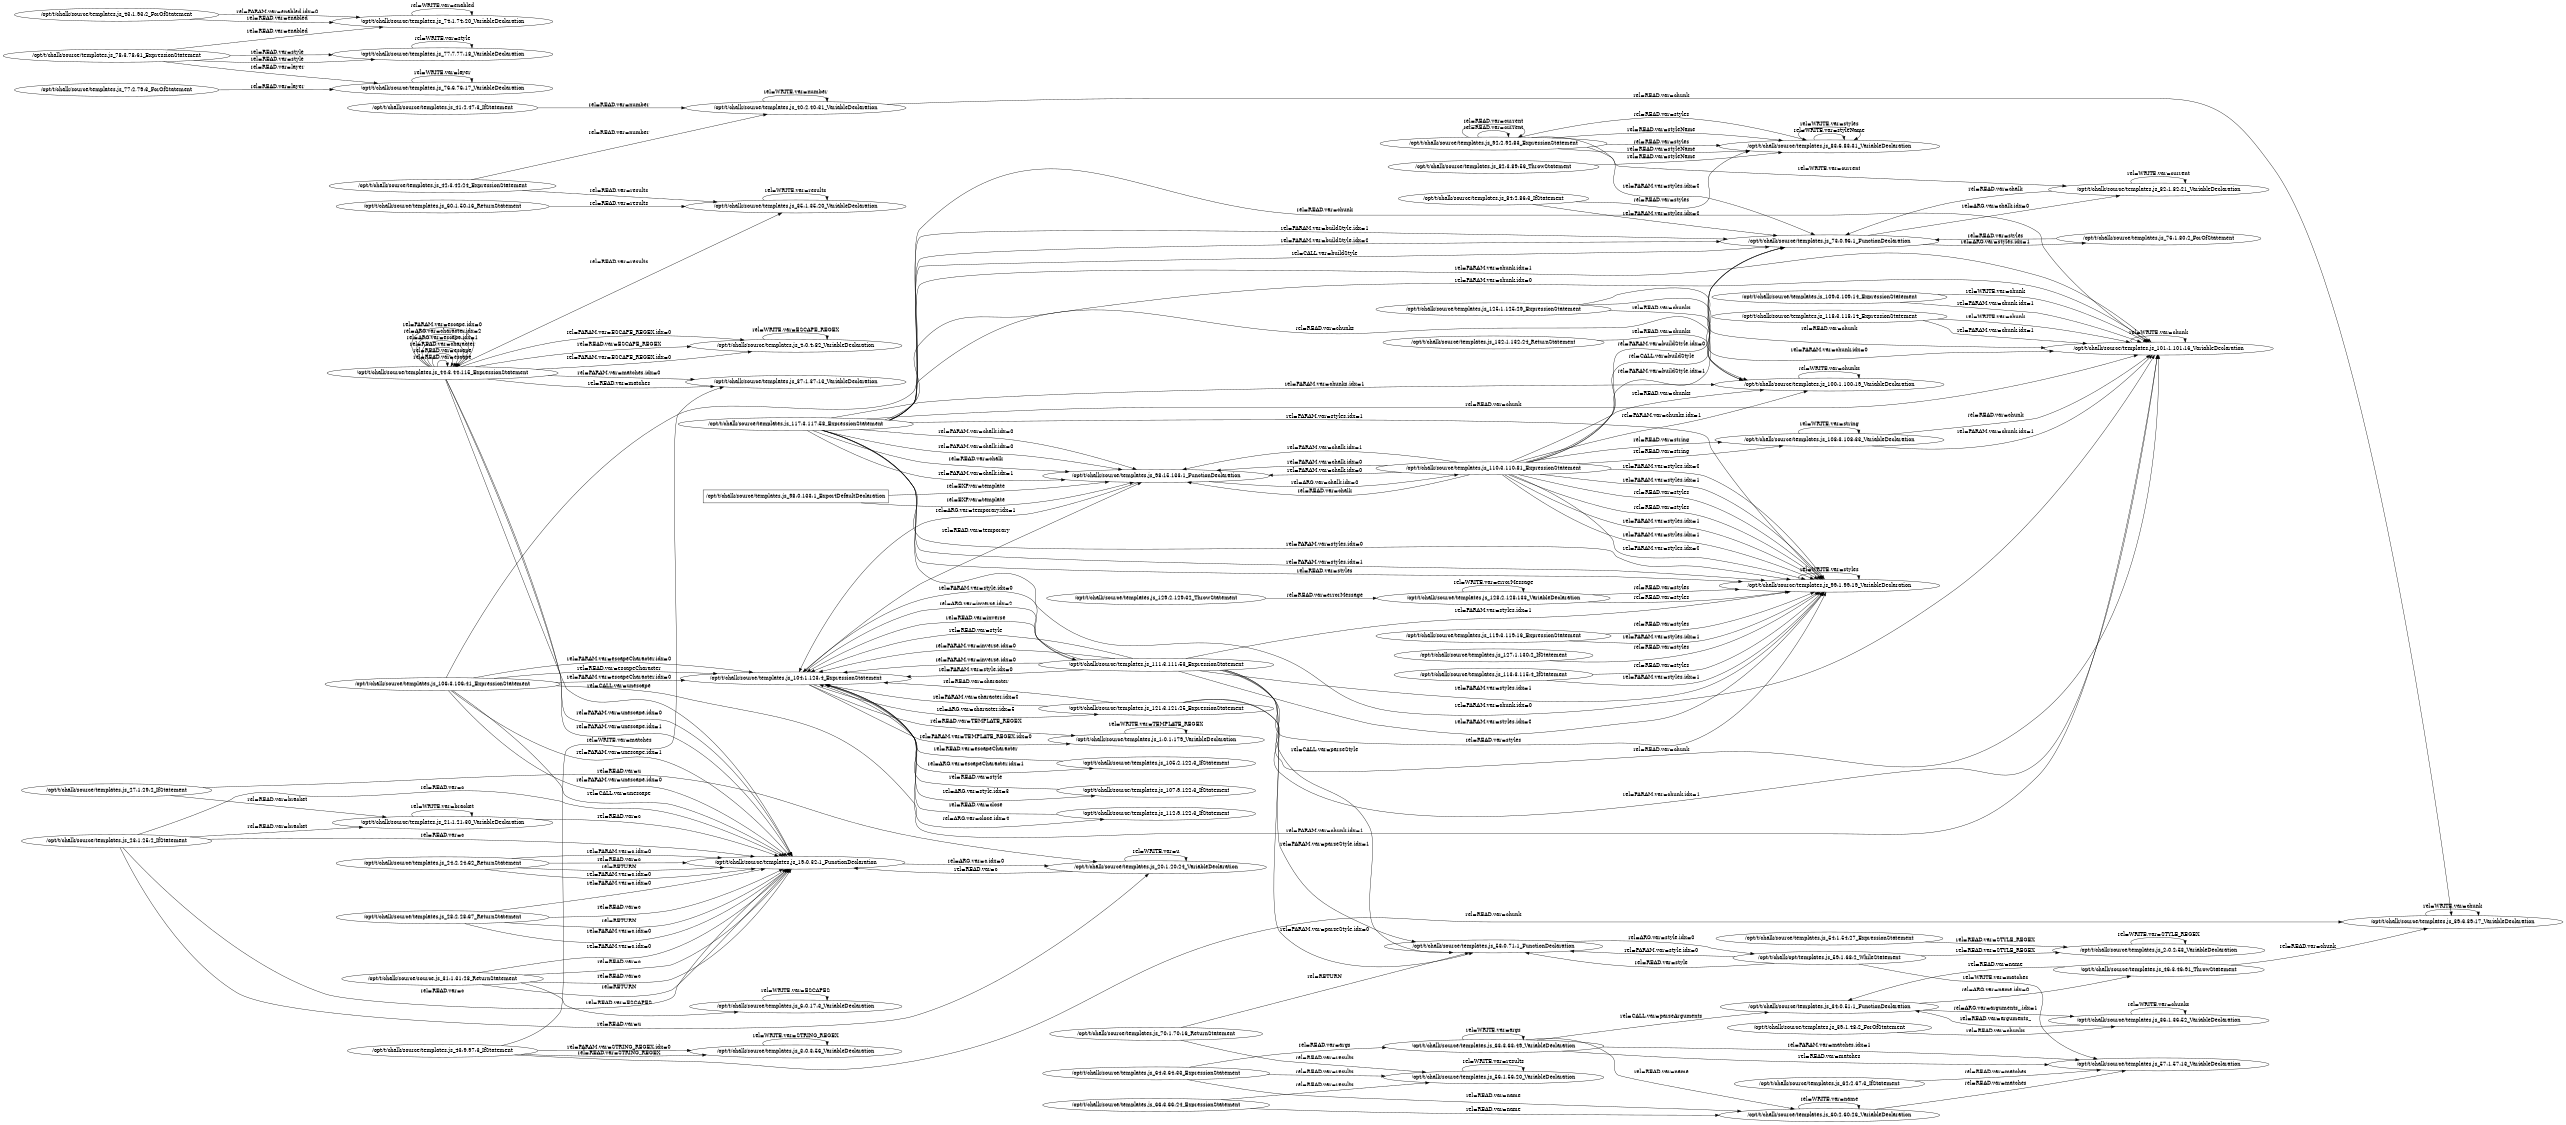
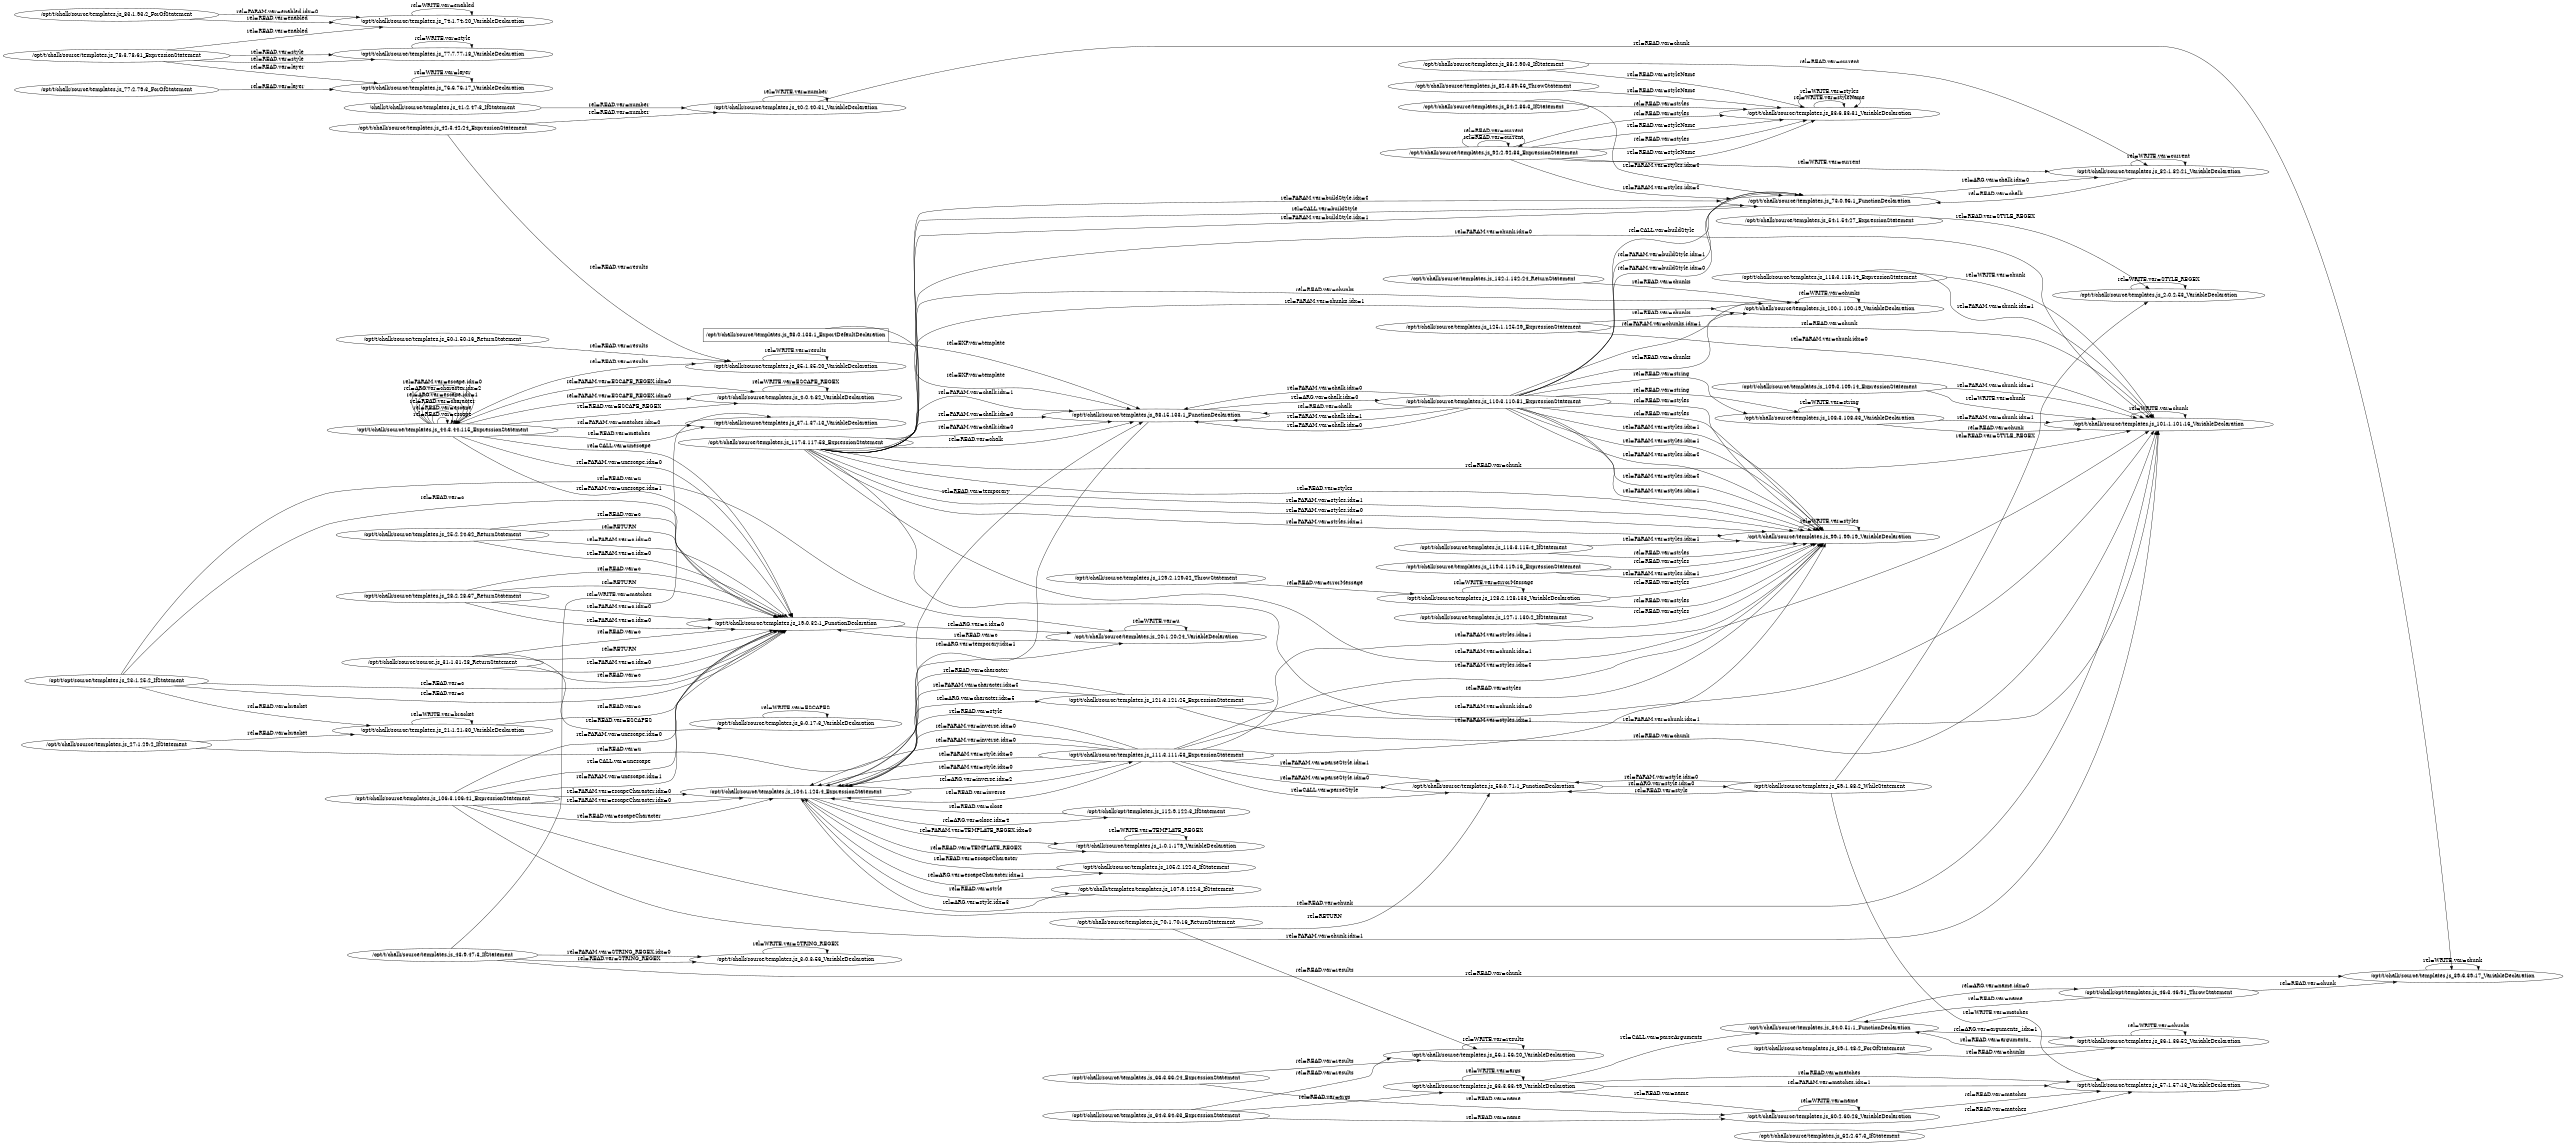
(117, 15) -> (117, 15)
none -> (1494, 65)
(443, 108) -> (443, 108)
(443, 206) -> (443, 340)
(2159, 238) -> none
(1156, 791) -> (1156, 890)
(1156, 814) -> (1156, 812)
(117, 841) -> (117, 681)
(443, 863) -> (443, 535)
(1829, 958) -> (1829, 787)
(2159, 970) -> (2159, 993)
(443, 1051) -> (443, 955)
